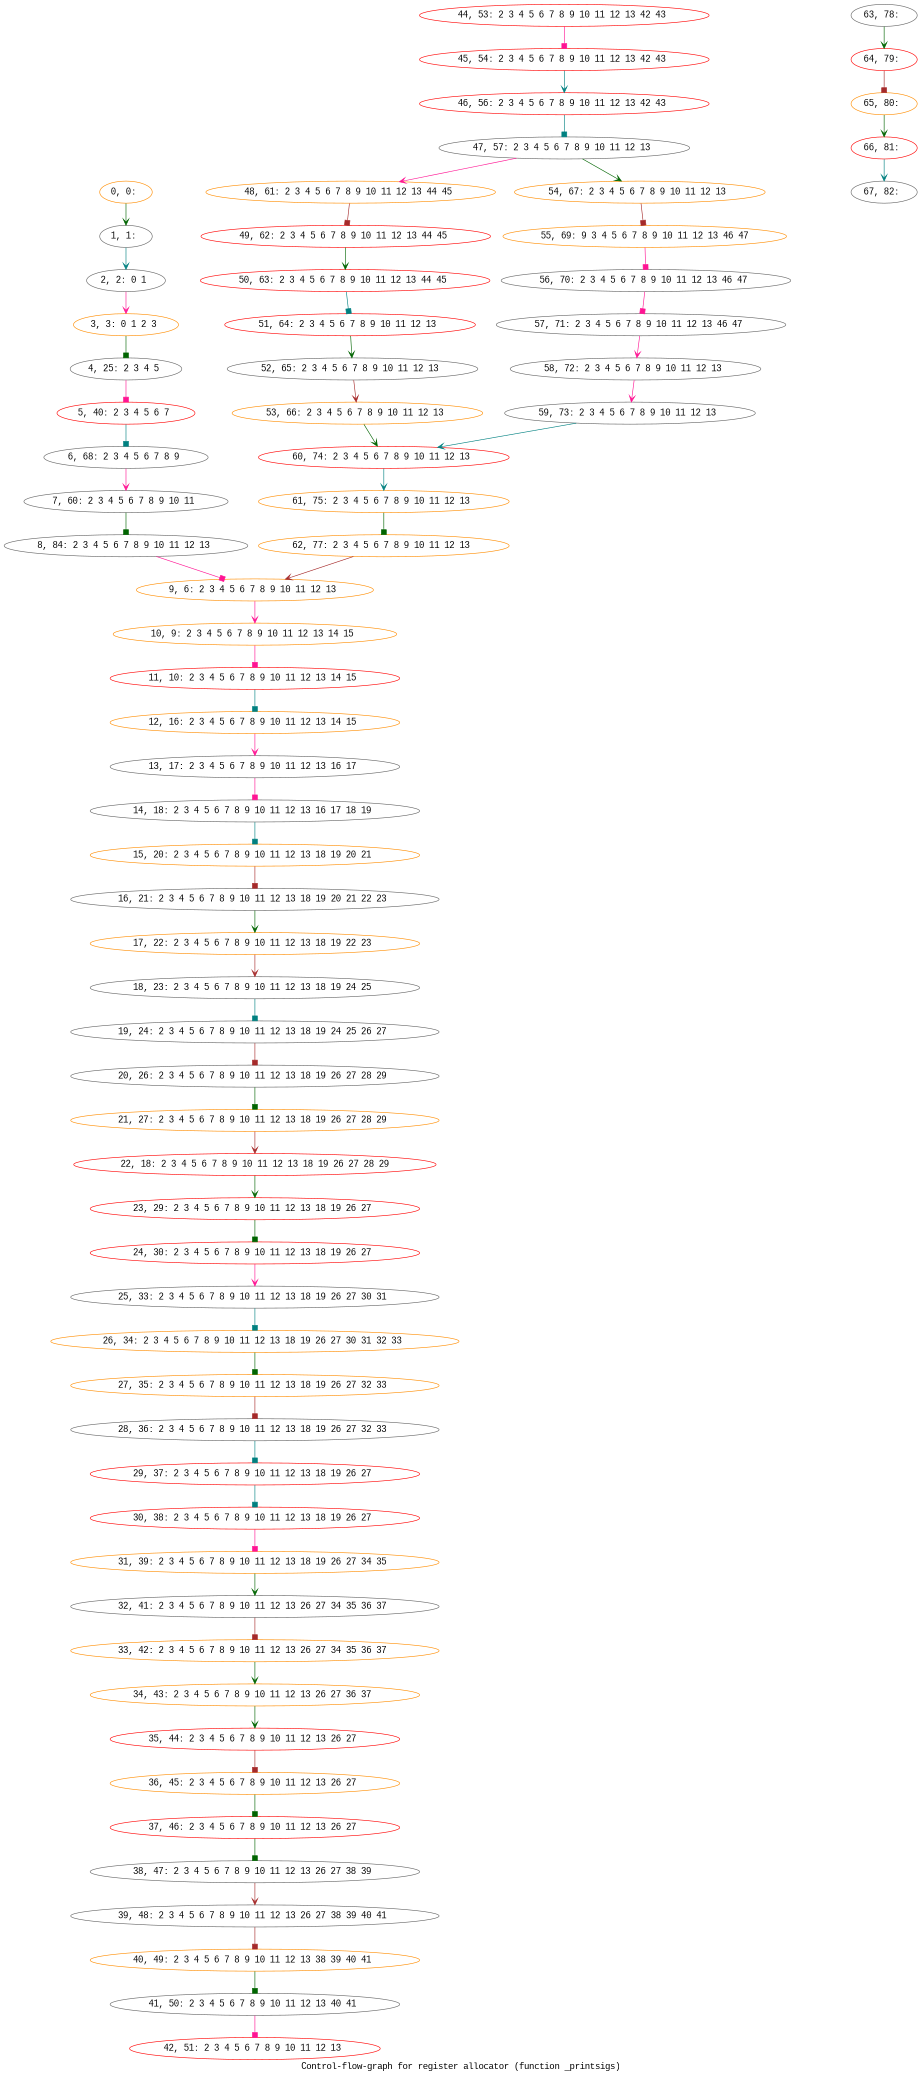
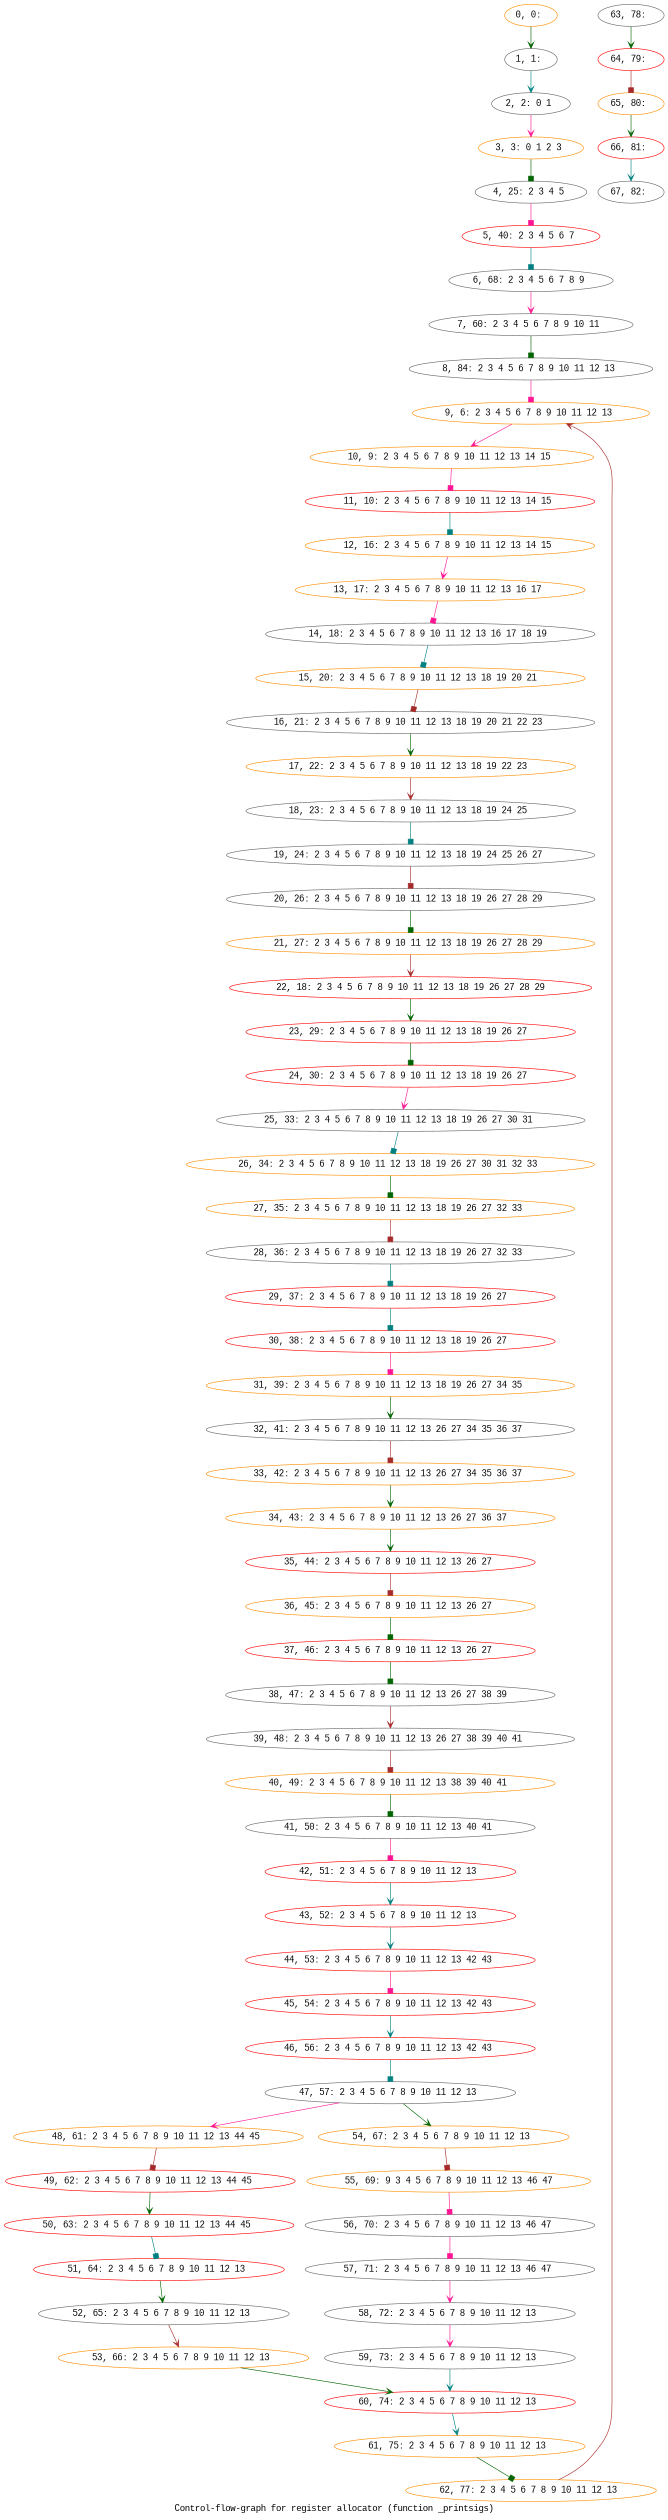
(255, 767) -> (440, 590)
none -> (390, 1916)
